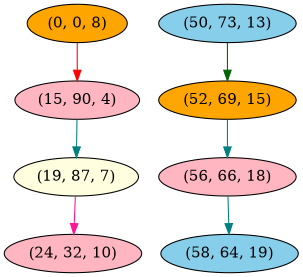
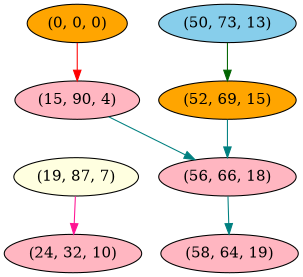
(77, 23) -> (77, 23)
(77, 133) -> (147, 136)
(230, 254) -> (230, 254)
